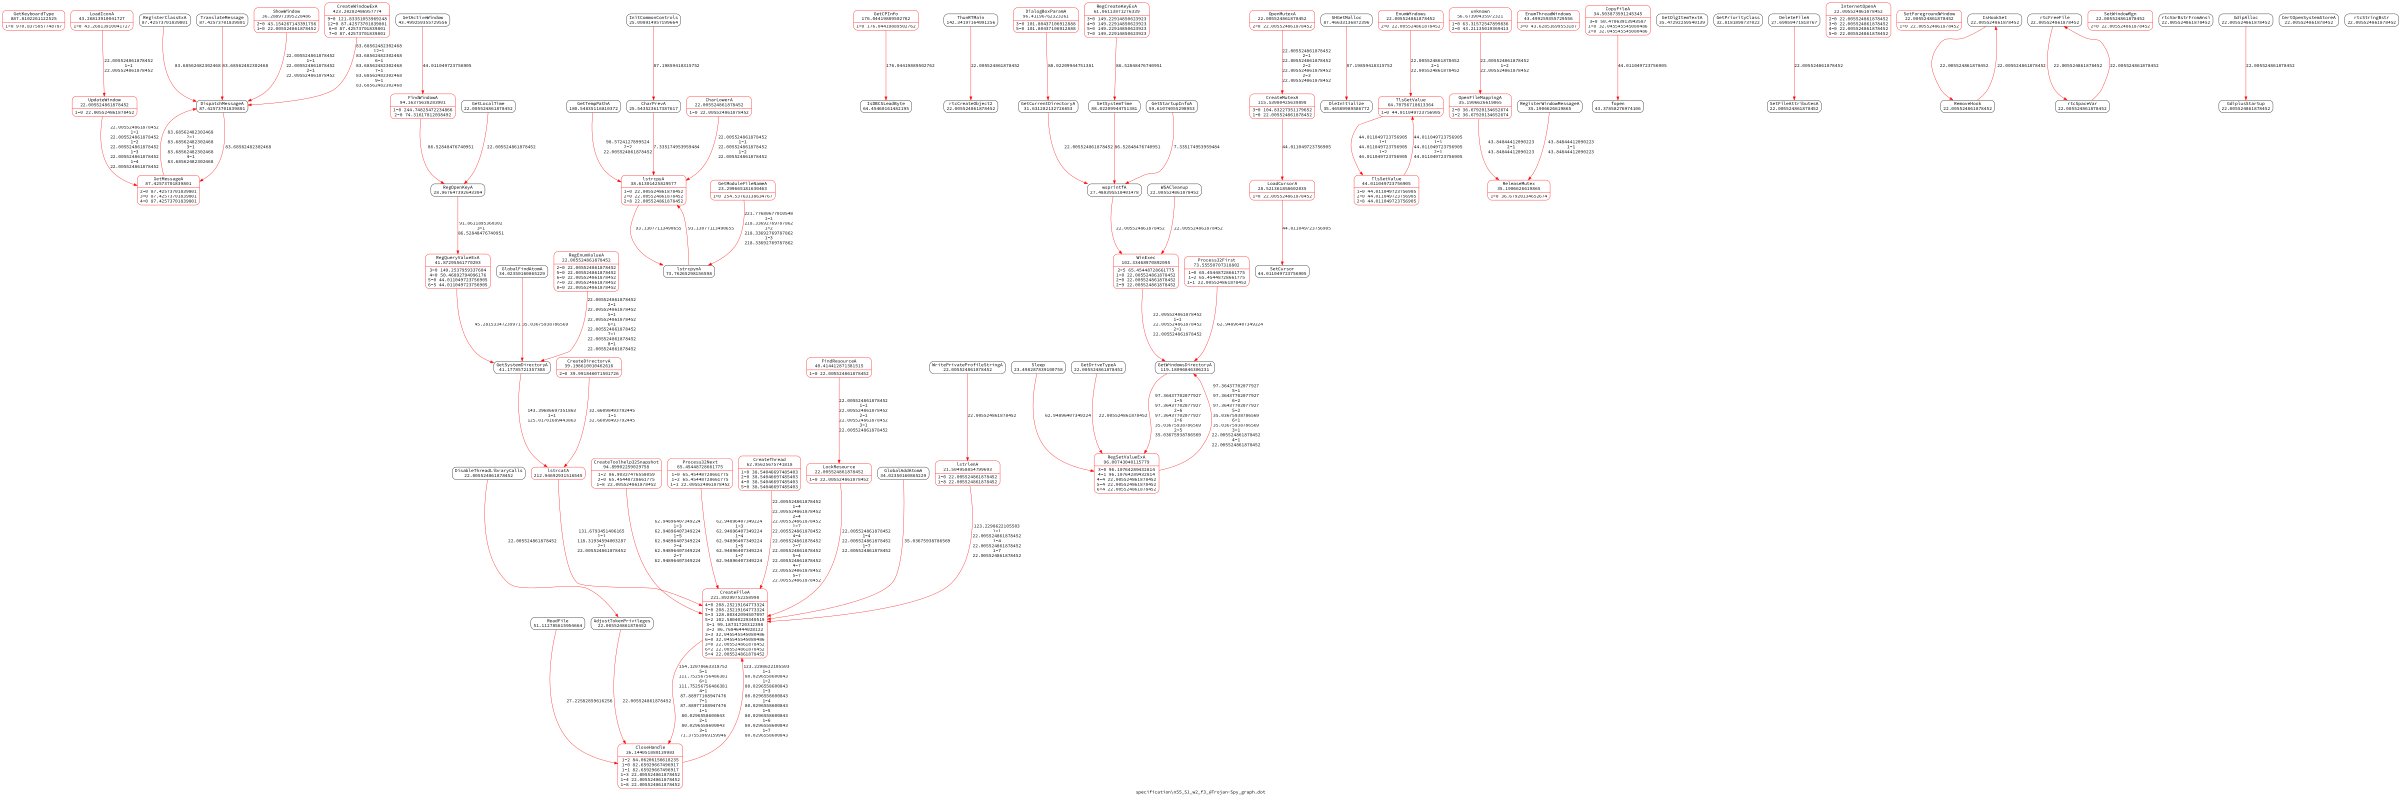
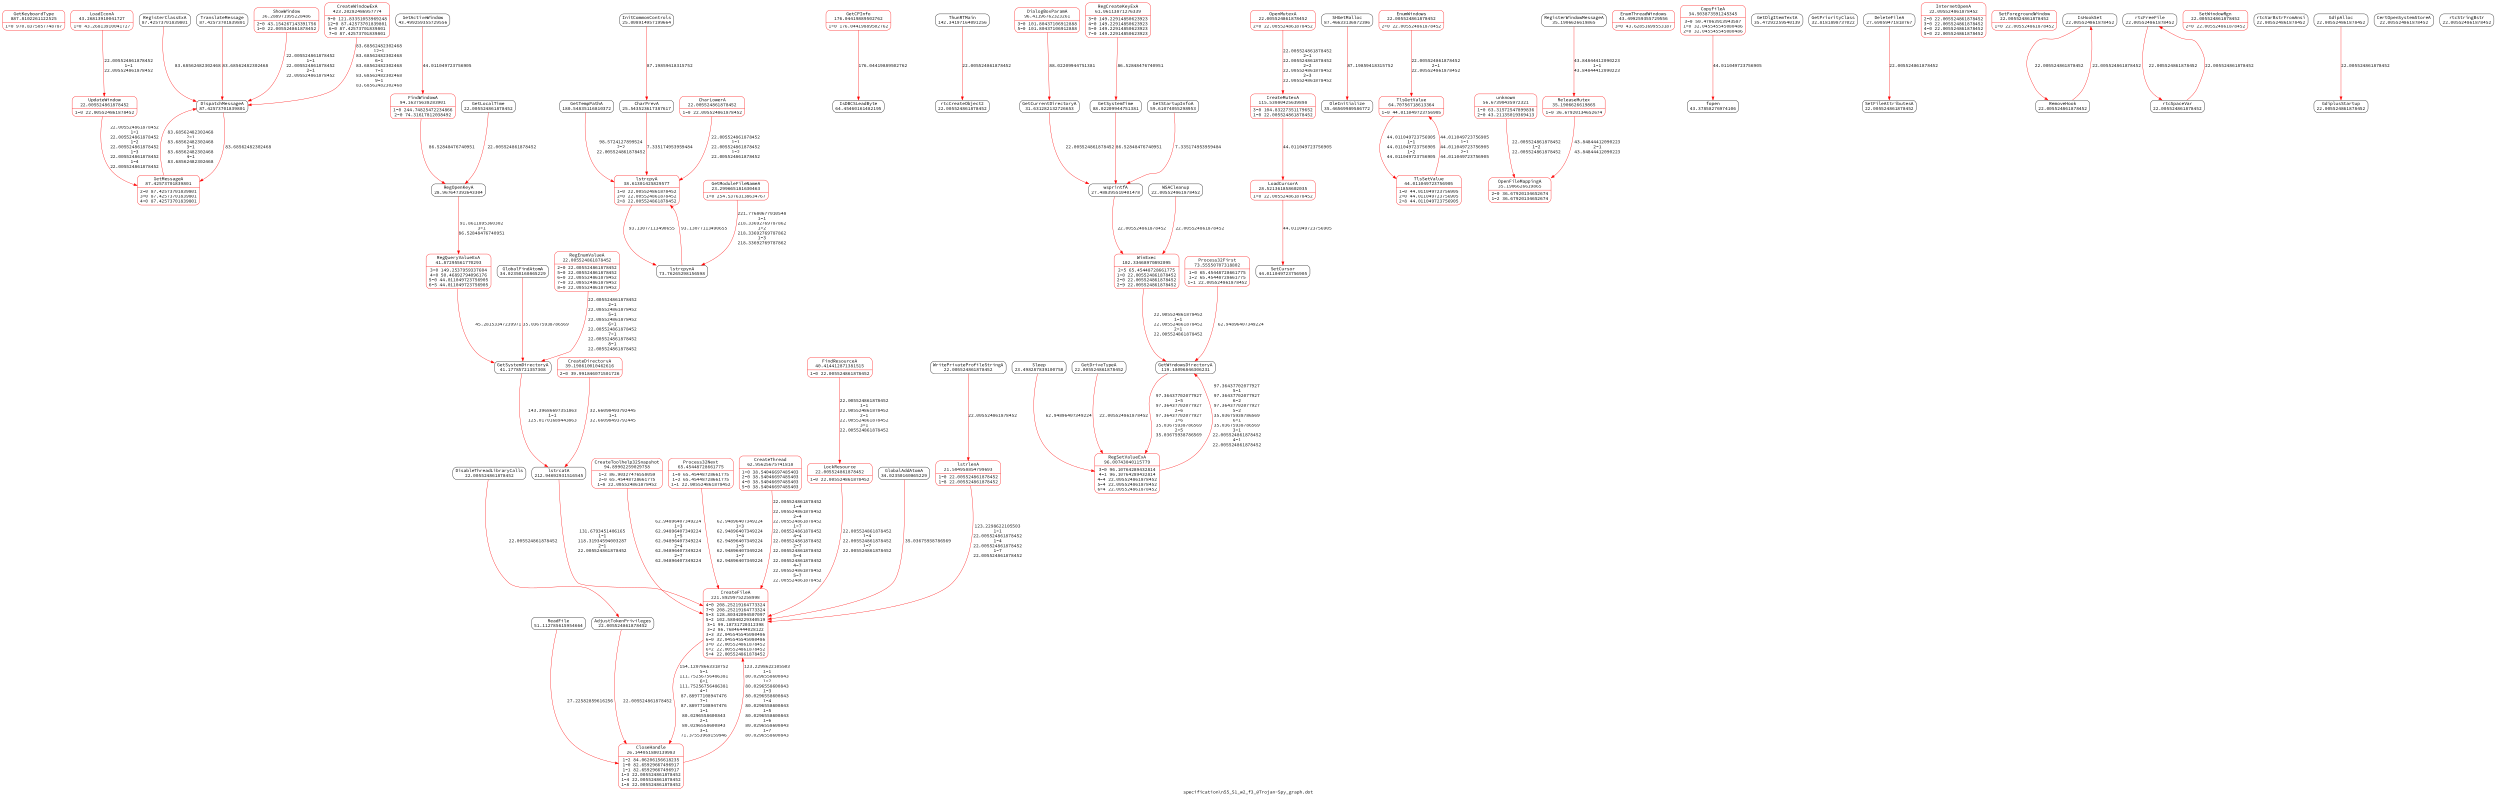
(1481, 151) -> (1571, 149)
(558, 473) -> (559, 473)
